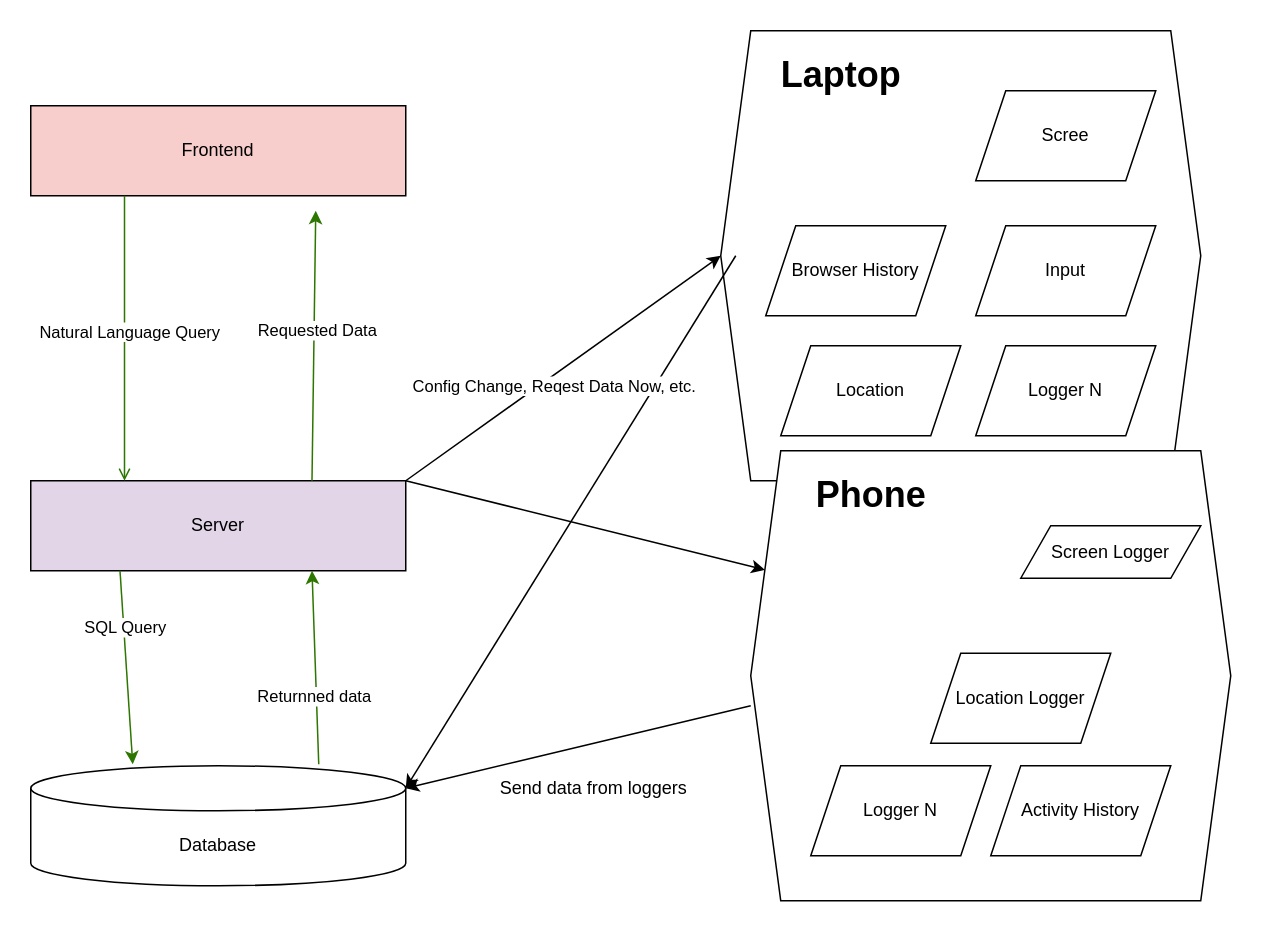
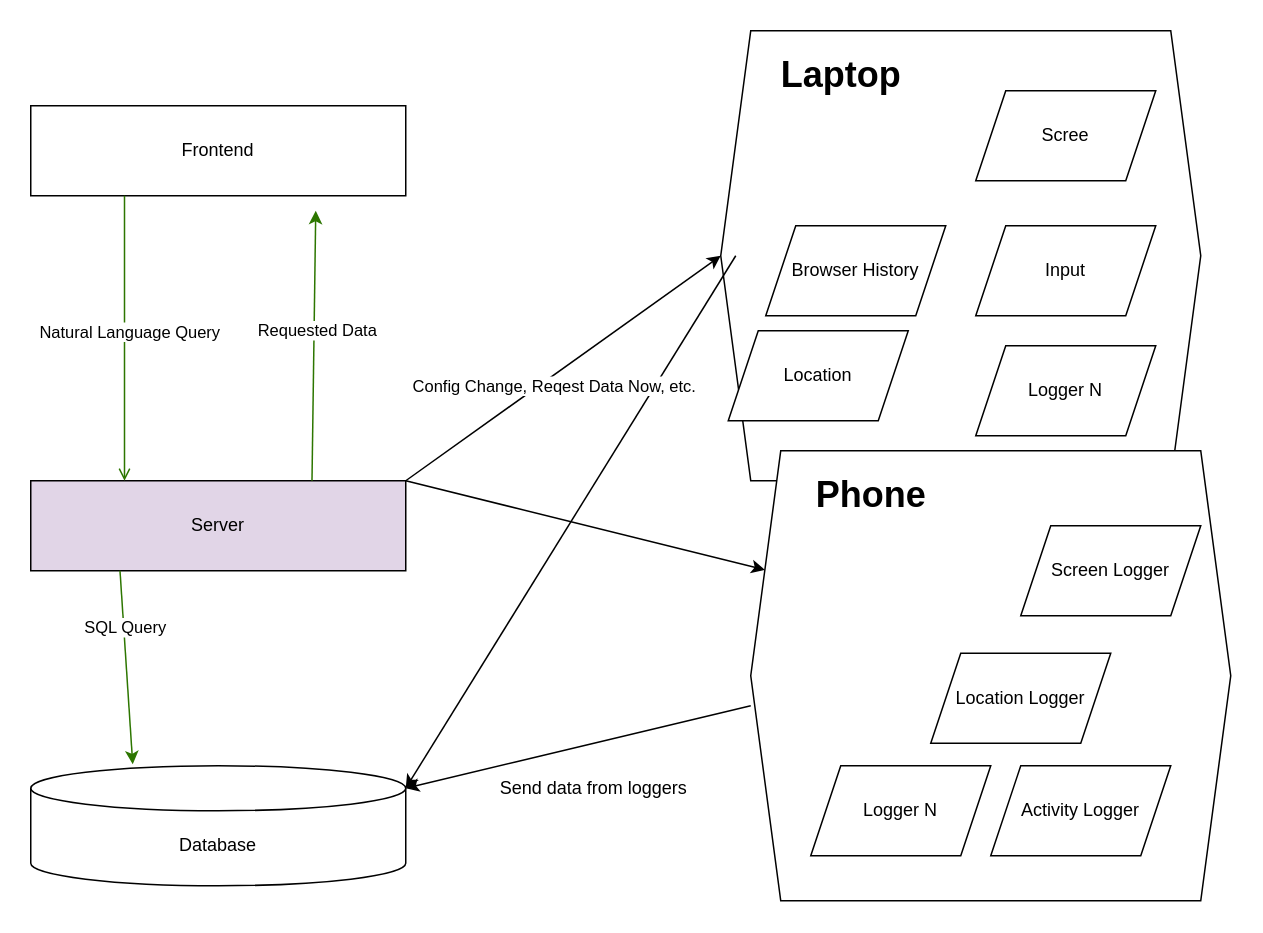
(218, 151) -> (218, 151)
(871, 391) -> (818, 376)
(1111, 552) -> (1111, 571)
(316, 672) -> none
(1081, 811) -> (1081, 811)
